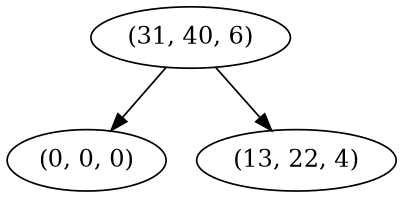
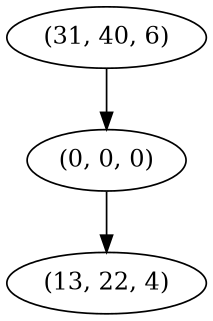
(238, 92) -> (107, 213)
